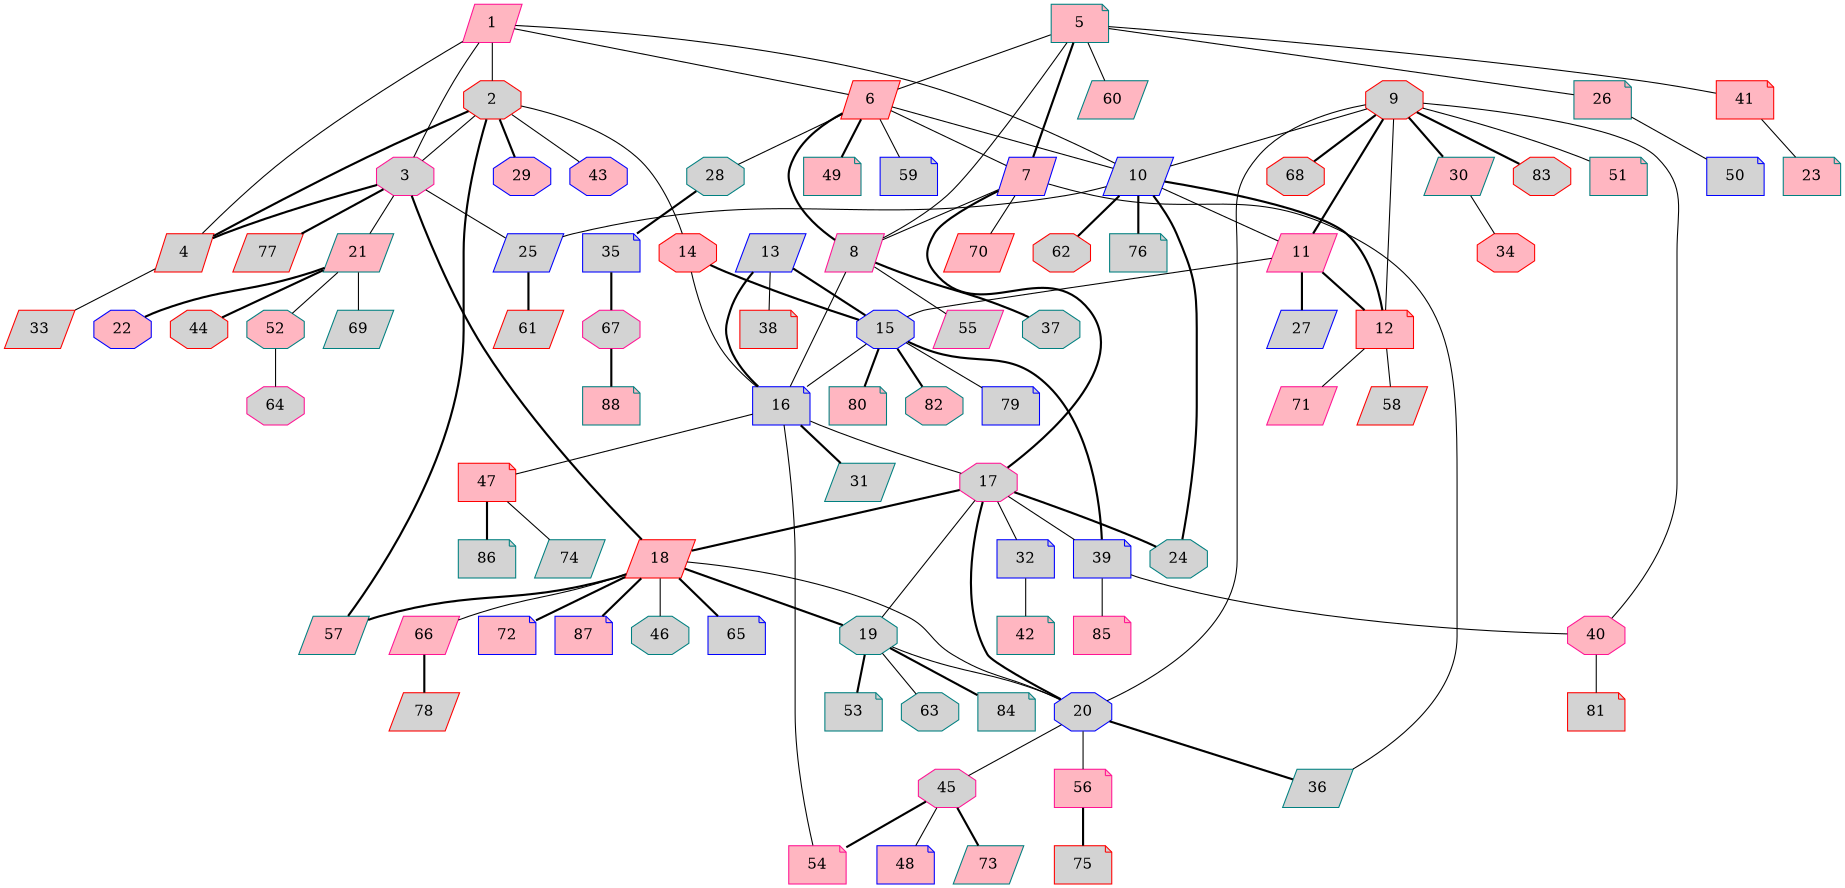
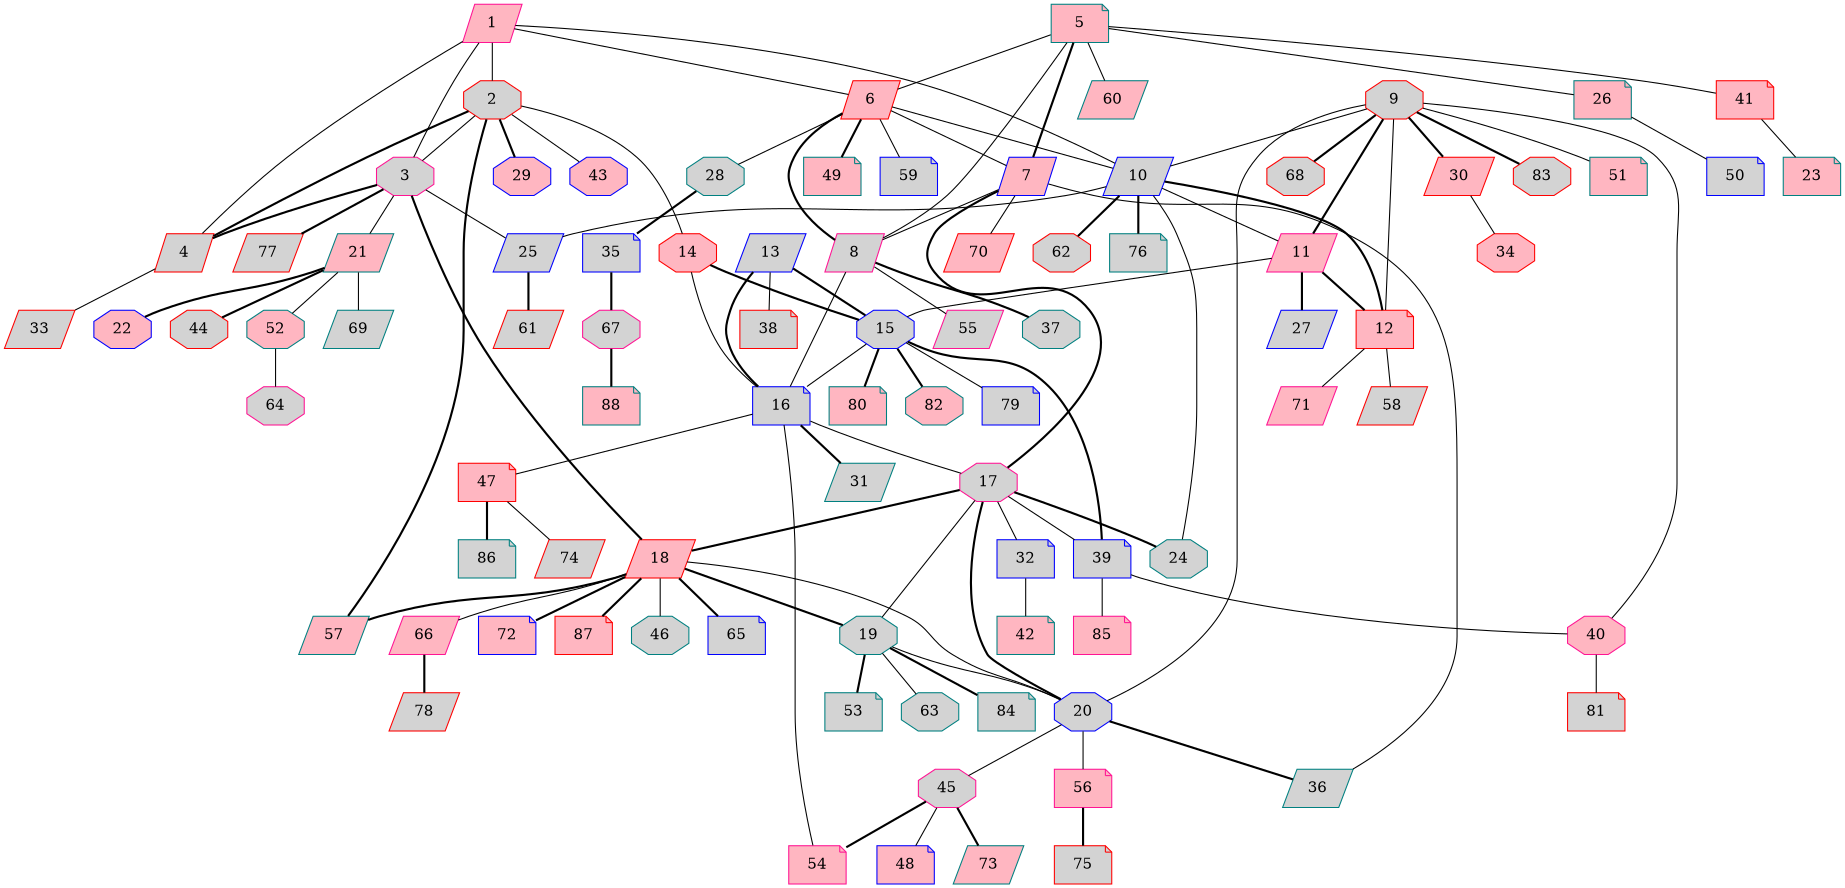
(1459, 176) -> (1459, 176)
(1197, 363) -> (1197, 363)
(570, 559) -> (570, 559)
(584, 635) -> (584, 635)
